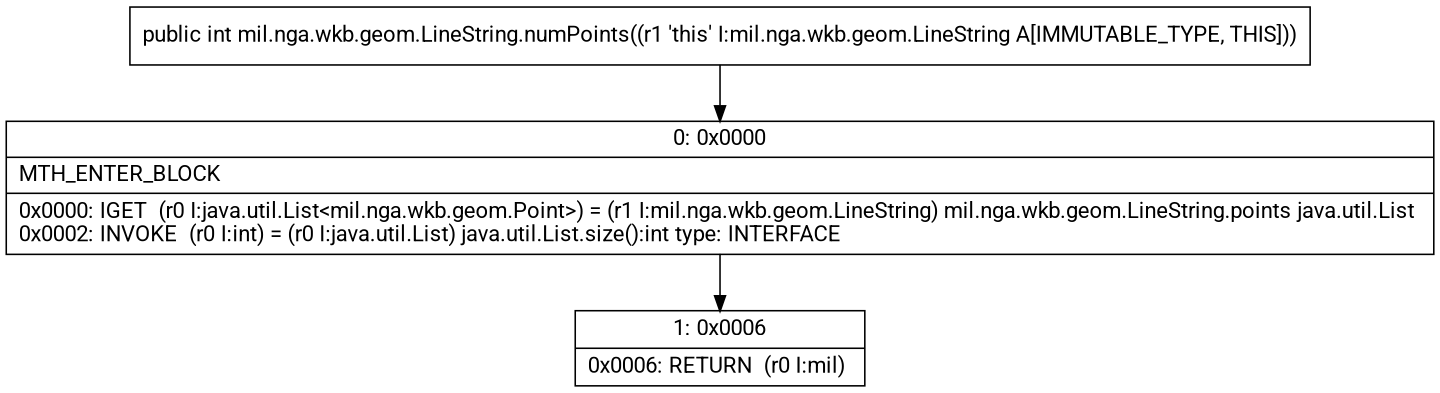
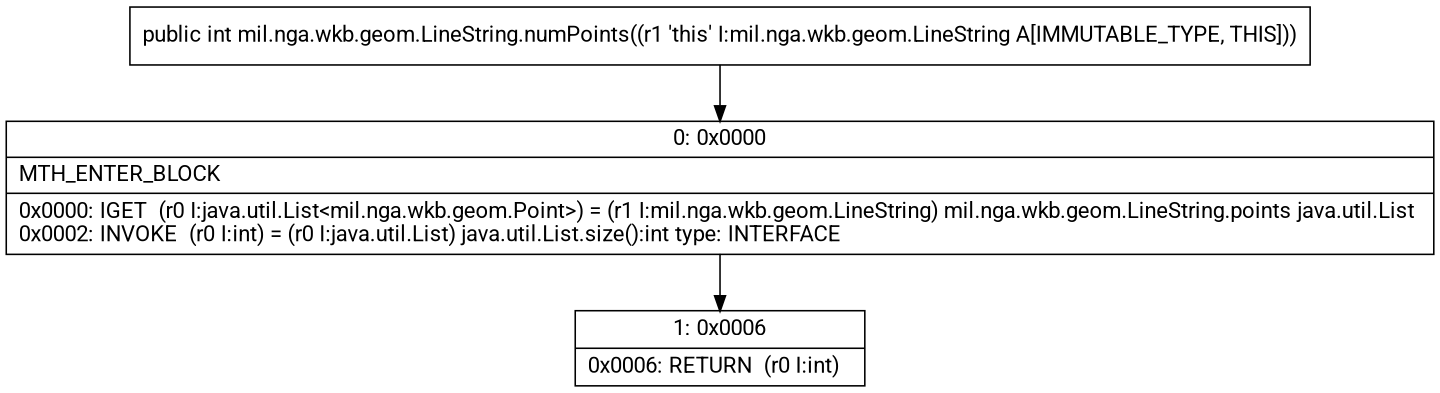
(720, 366) -> (717, 366)
